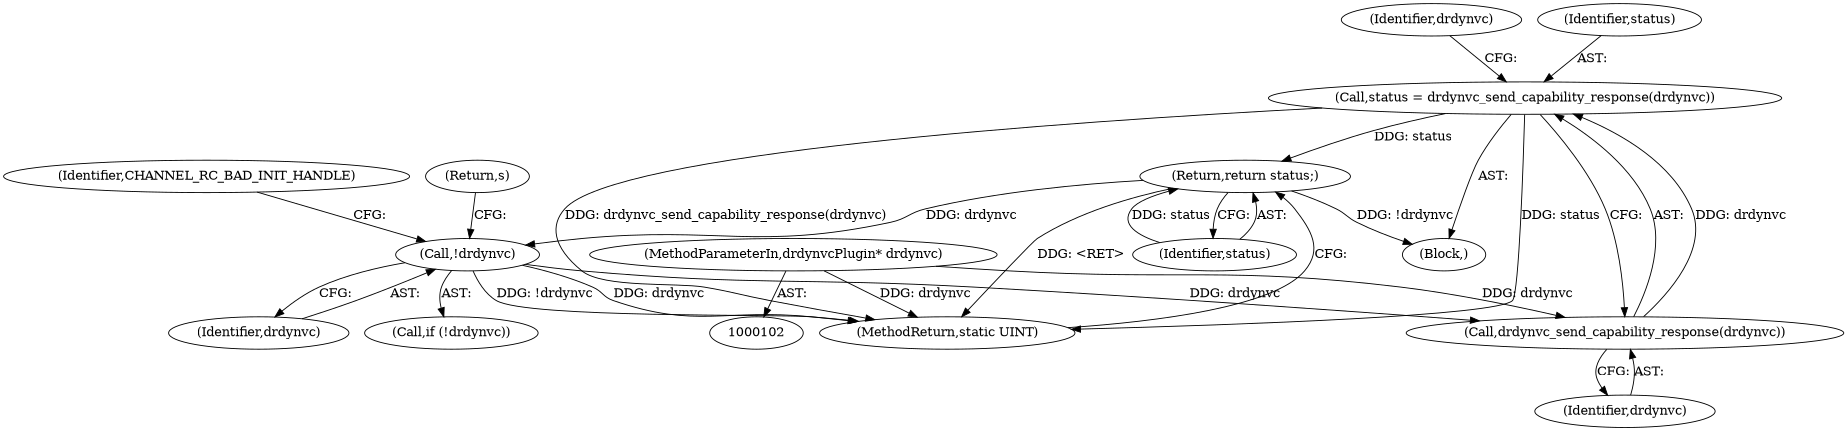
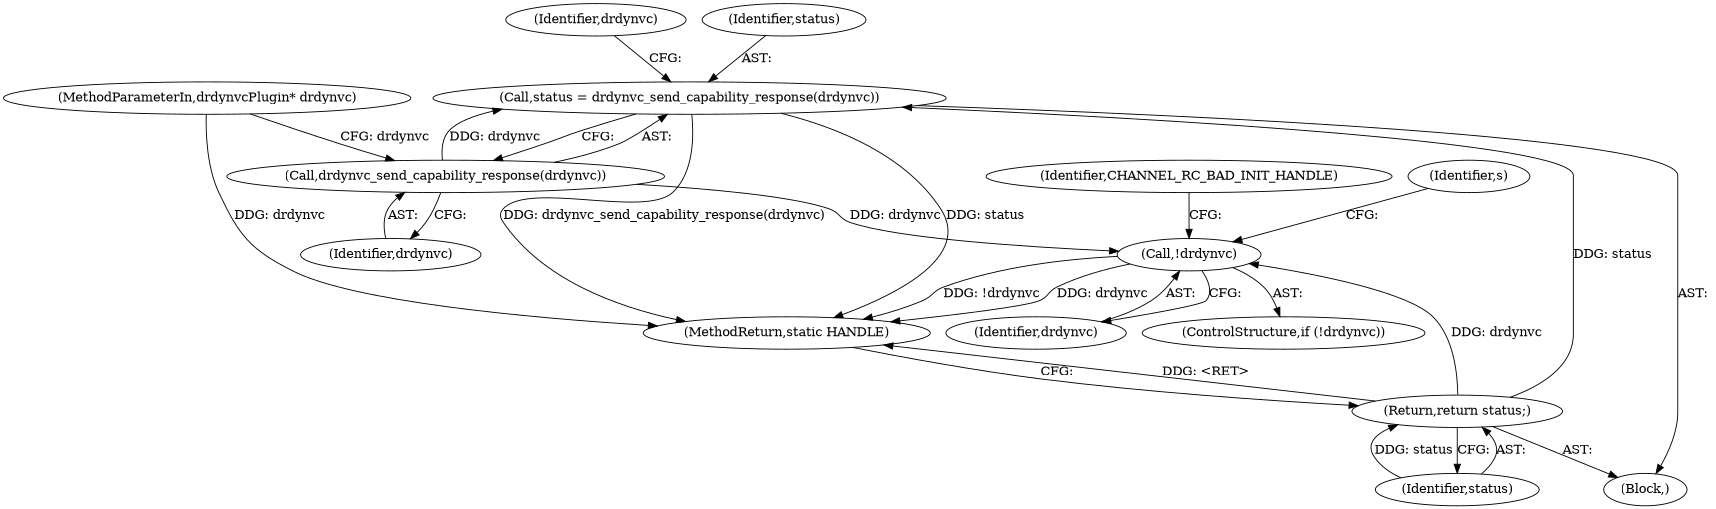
(1367, 132) -> (1372, 137)
(477, 176) -> (1469, 176)
(1405, 216) -> (1580, 450)
(998, 288) -> (870, 228)
(1527, 294) -> (385, 137)
(451, 333) -> (1284, 333)
(756, 333) -> none
(947, 333) -> (787, 333)
